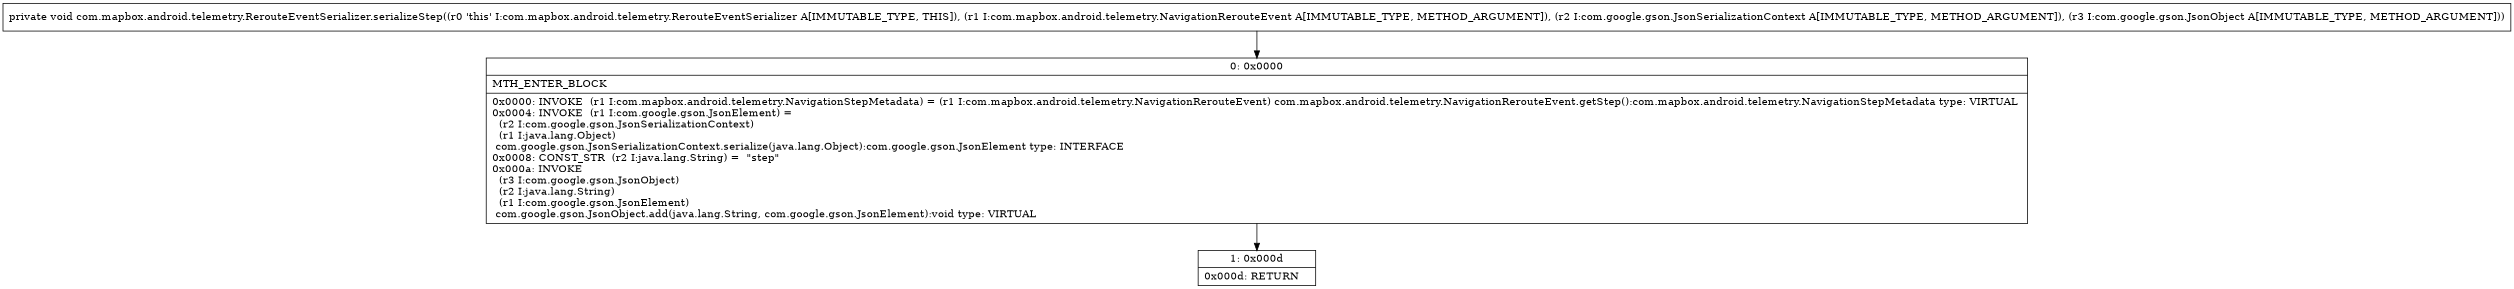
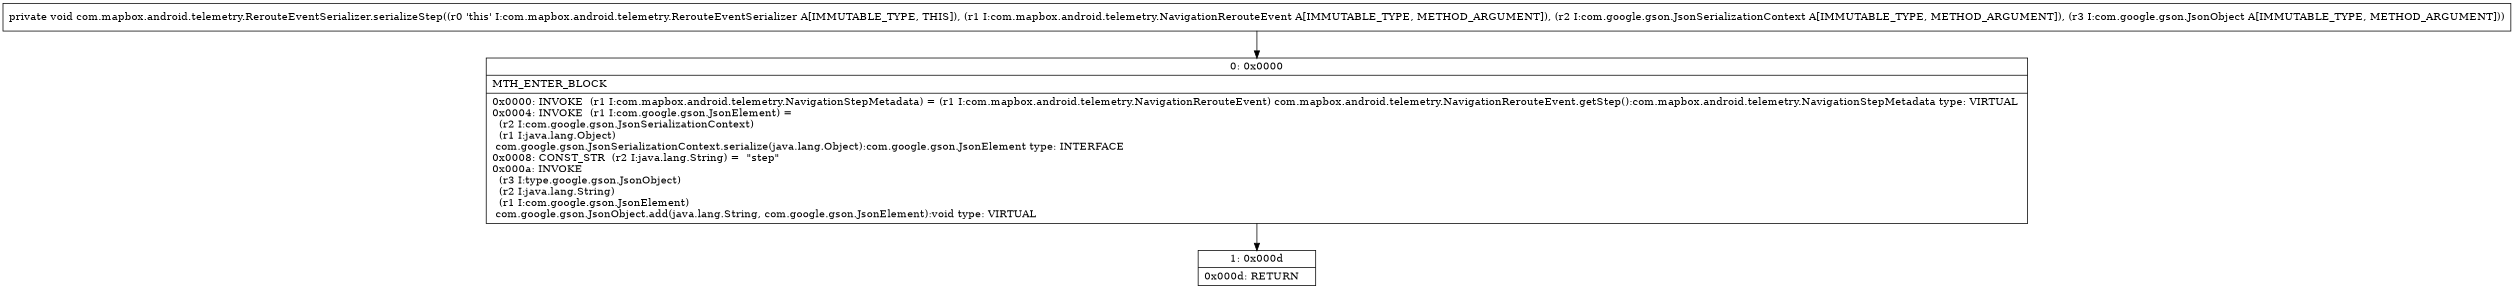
(586, 180) -> (587, 180)
